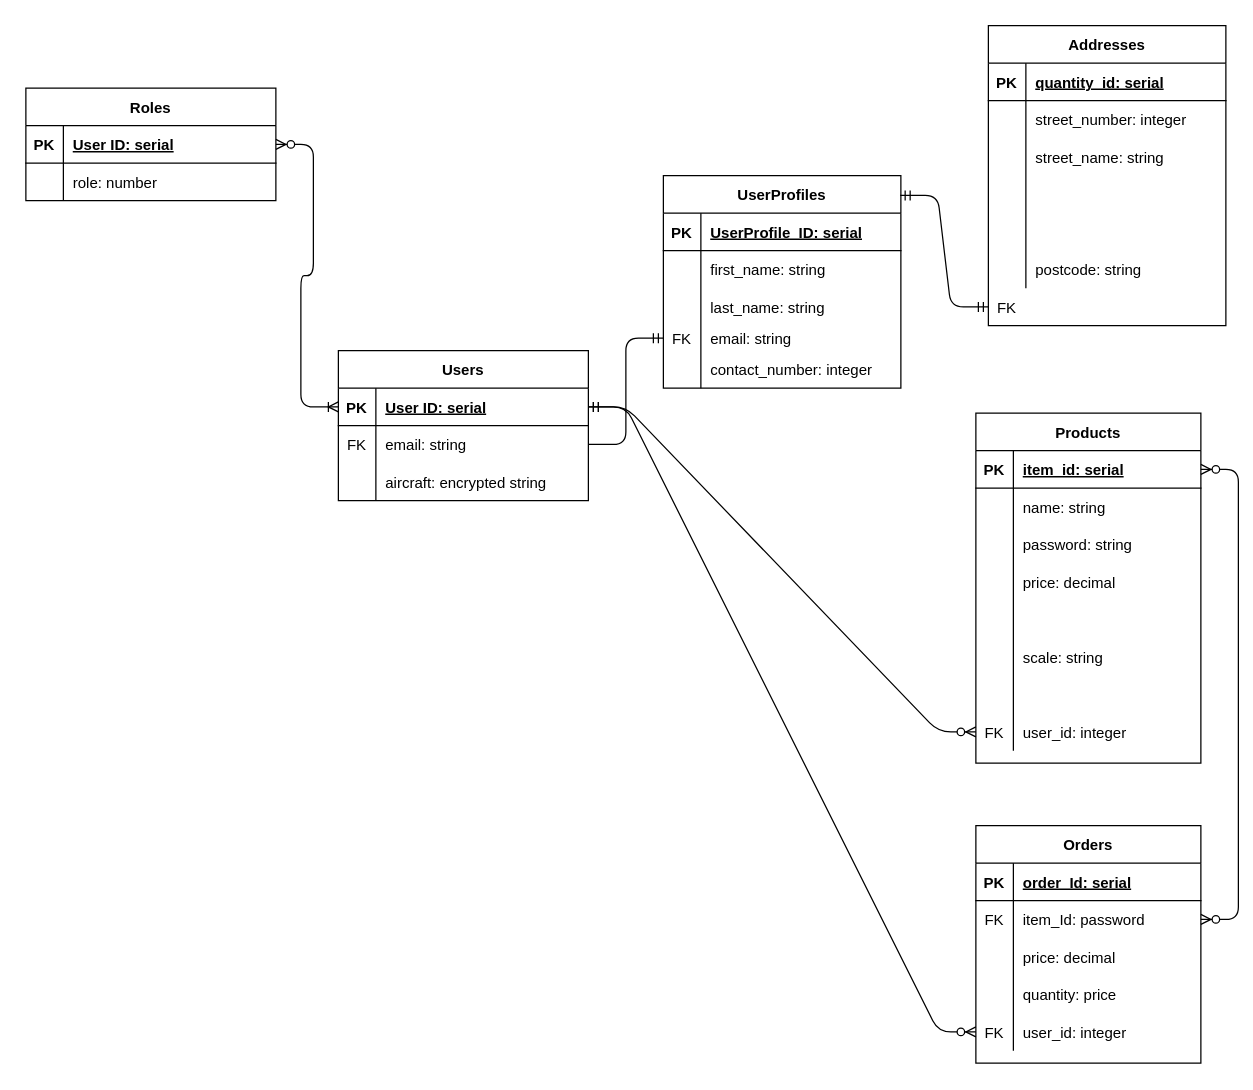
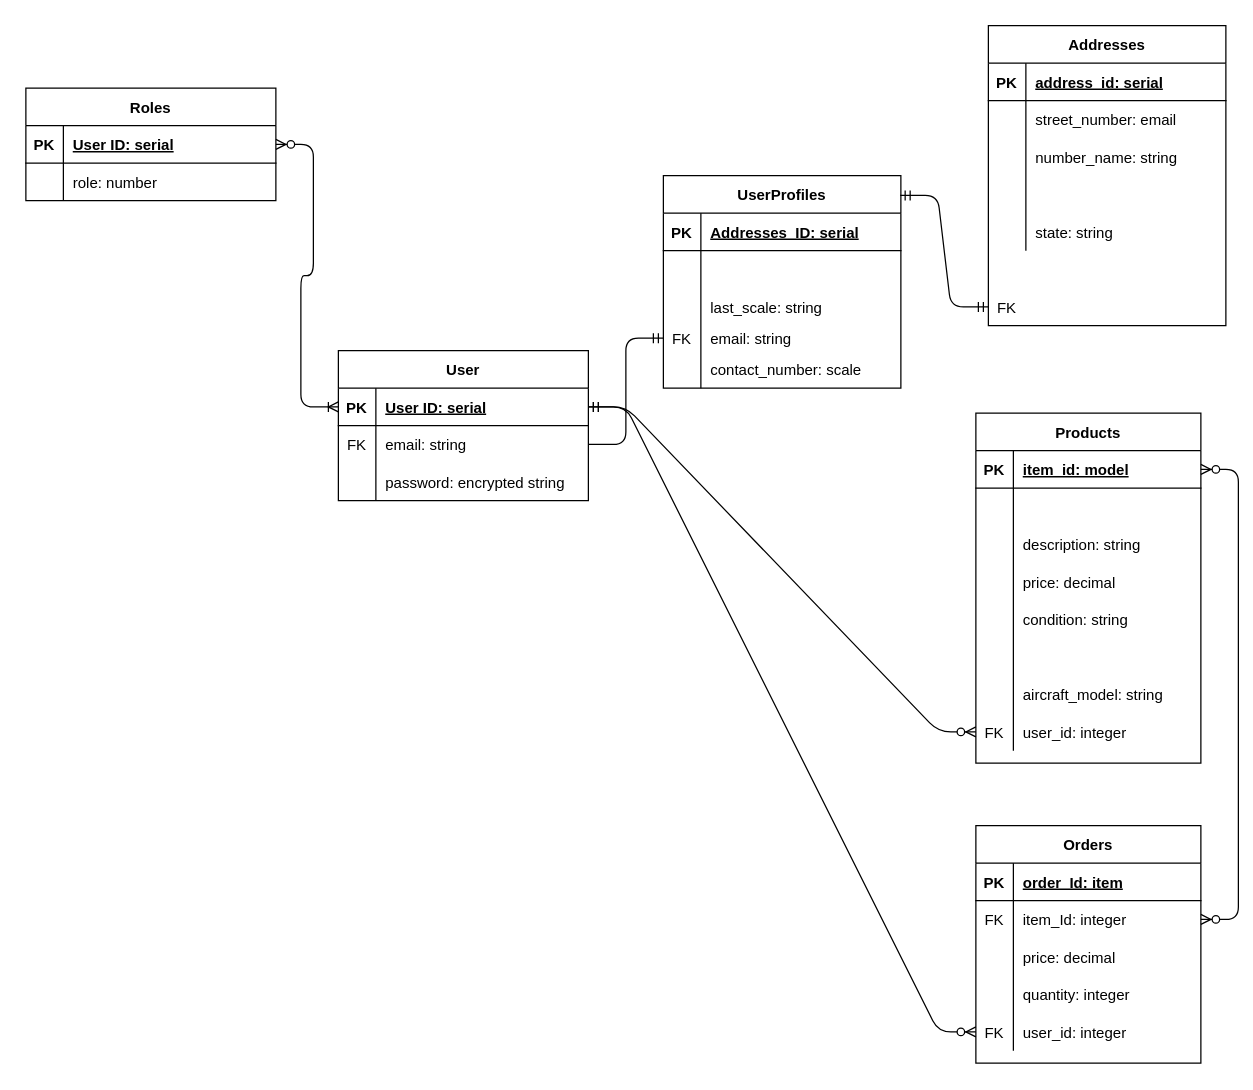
(1103, 83) -> (1101, 83)
(1122, 120) -> (1111, 120)
(1109, 158) -> (1109, 158)
none -> (1126, 232)
(791, 233) -> (786, 233)
(801, 269) -> none
(1126, 269) -> none
(774, 308) -> (776, 308)
(463, 370) -> (463, 370)
(801, 370) -> (792, 370)
(1074, 470) -> (1072, 470)
(484, 483) -> (486, 483)
(1107, 507) -> none
(1084, 545) -> (1093, 545)
none -> (1107, 619)
(1107, 657) -> none
none -> (1107, 694)
(1082, 883) -> (1075, 883)
(1088, 920) -> (1082, 920)
(1078, 995) -> (1086, 995)
